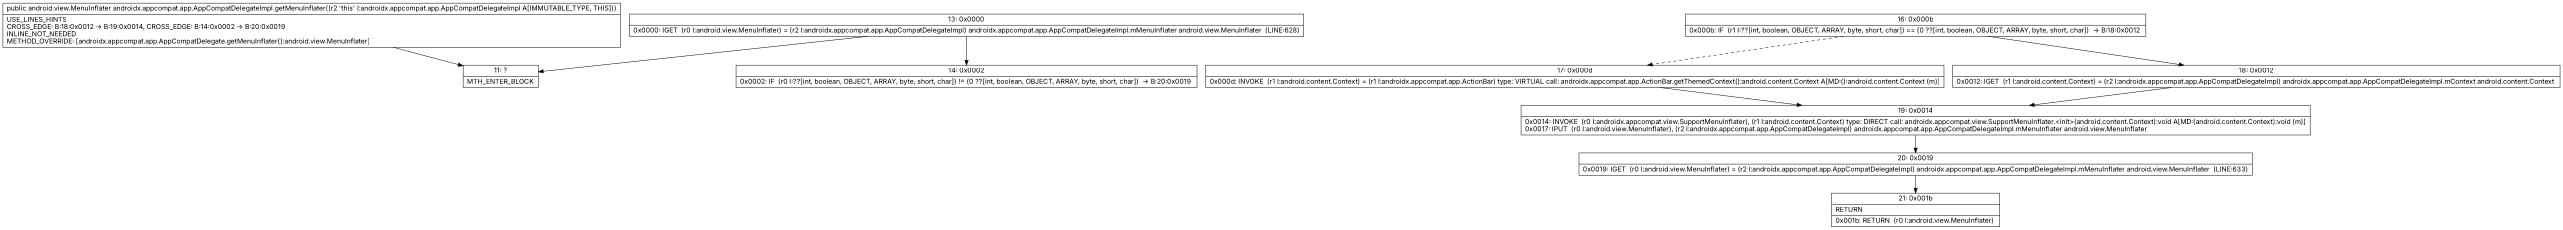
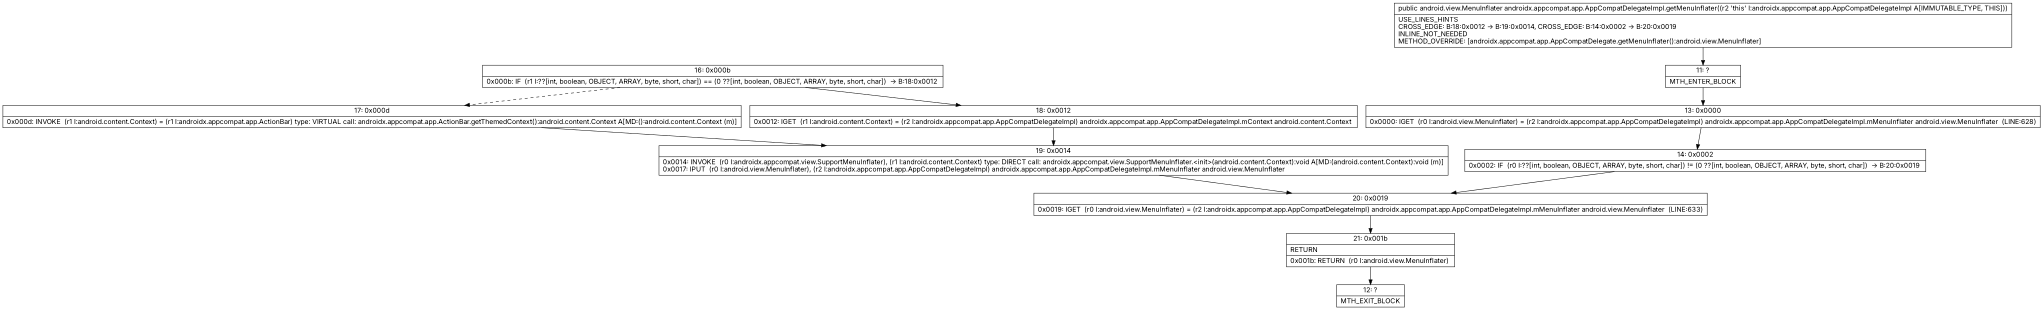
(705, 54) -> (1703, 94)
none -> (1535, 182)
none -> (1371, 296)
